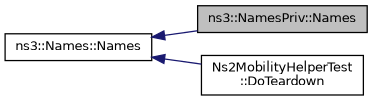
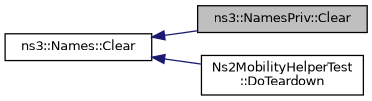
(282, 19) -> (282, 19)
(78, 47) -> (78, 47)
